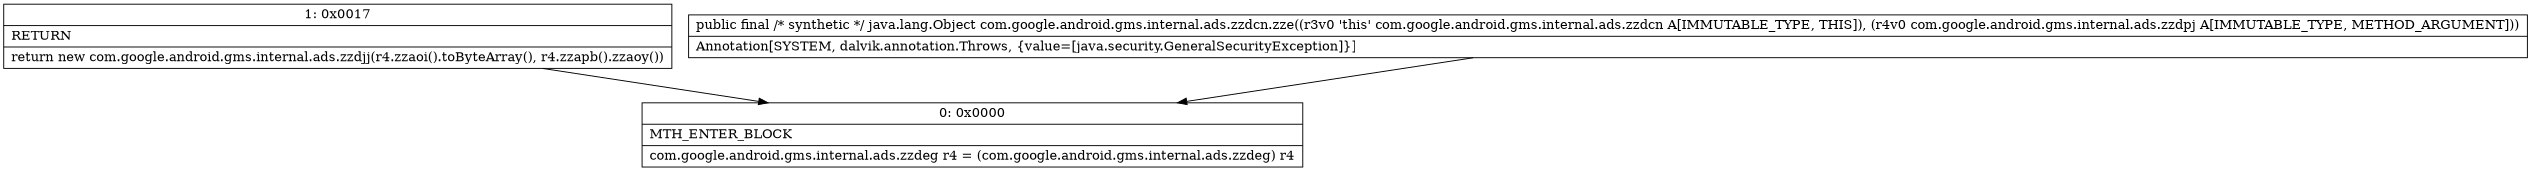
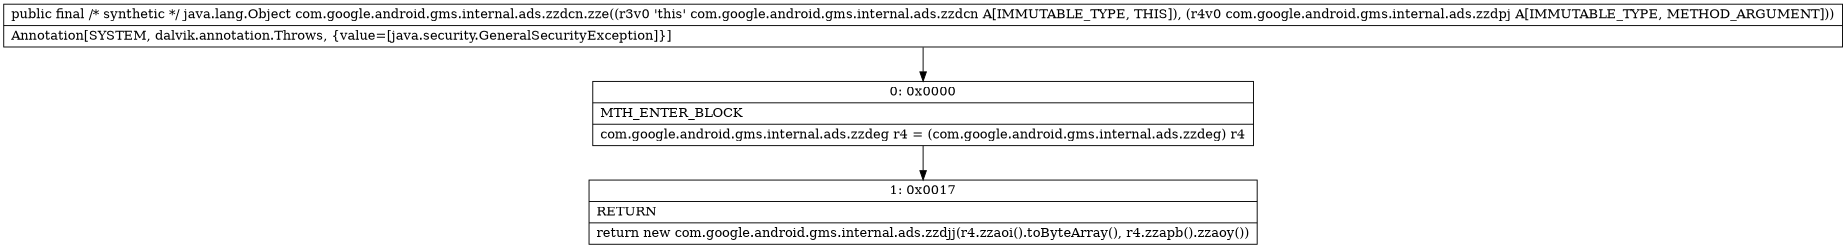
(651, 85) -> (923, 158)
